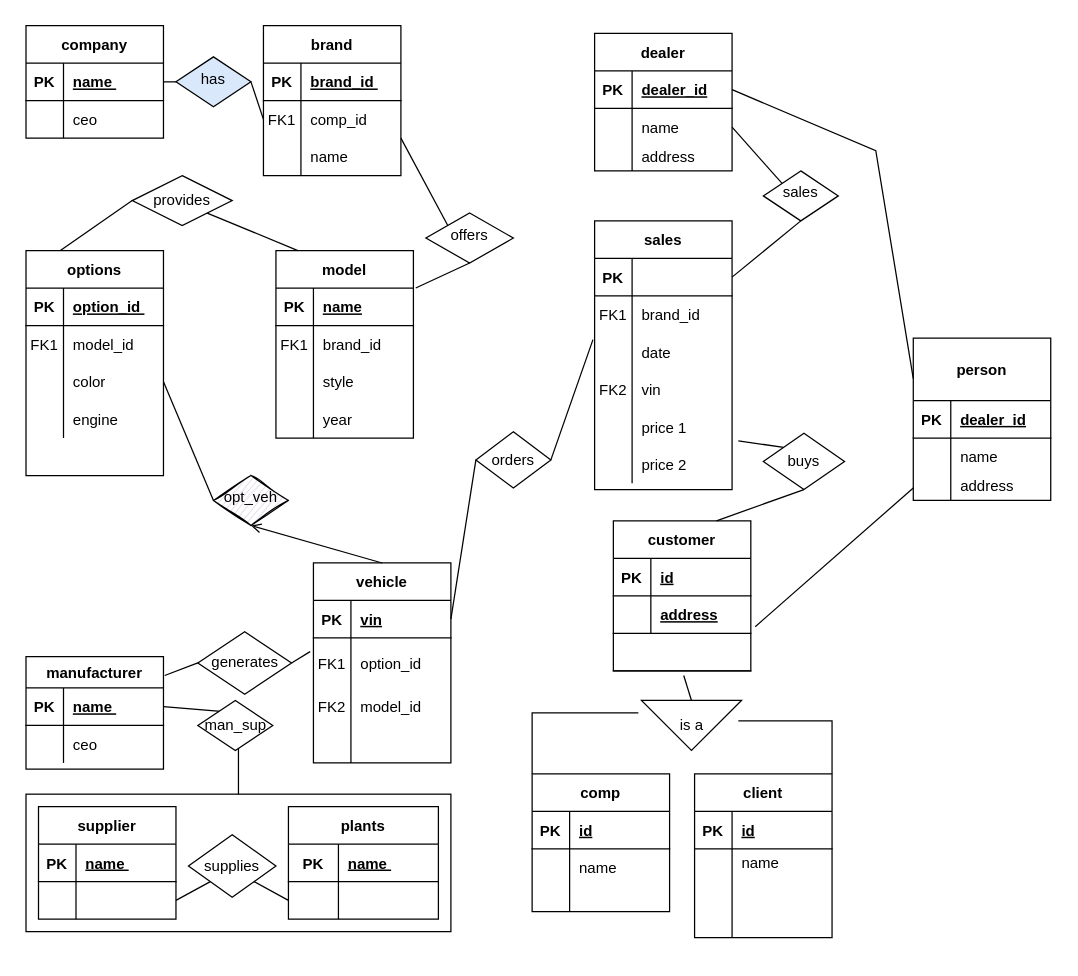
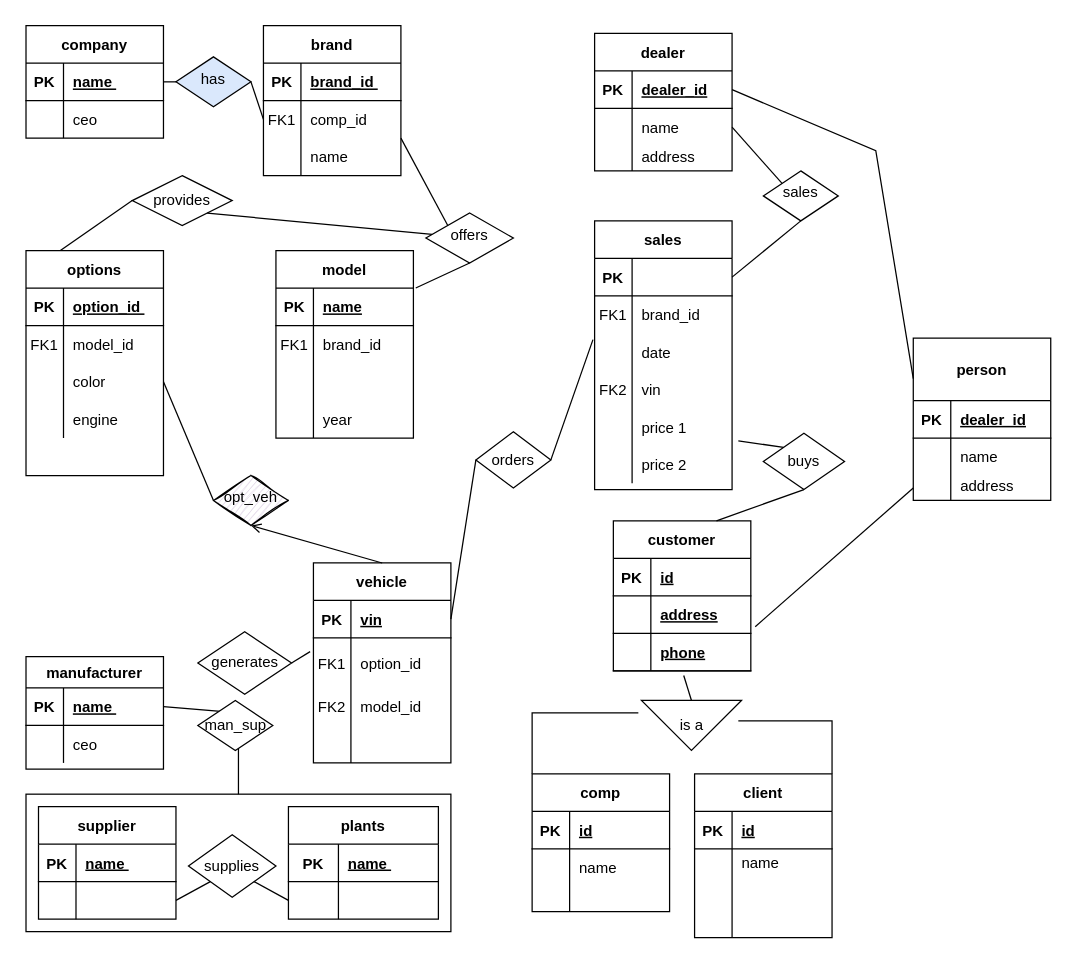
(252, 232) -> (319, 224)
(363, 382) -> none
none -> (701, 652)
(180, 670) -> none
